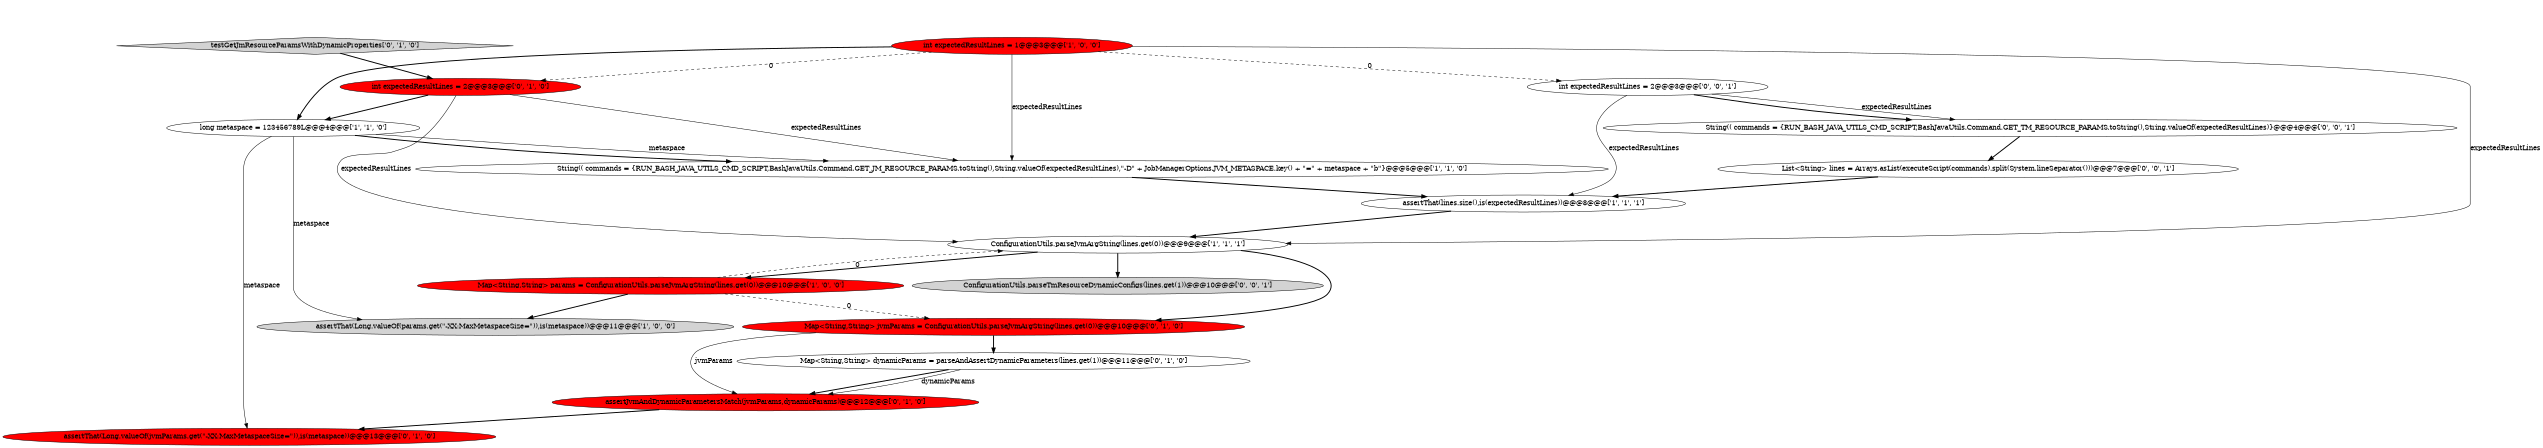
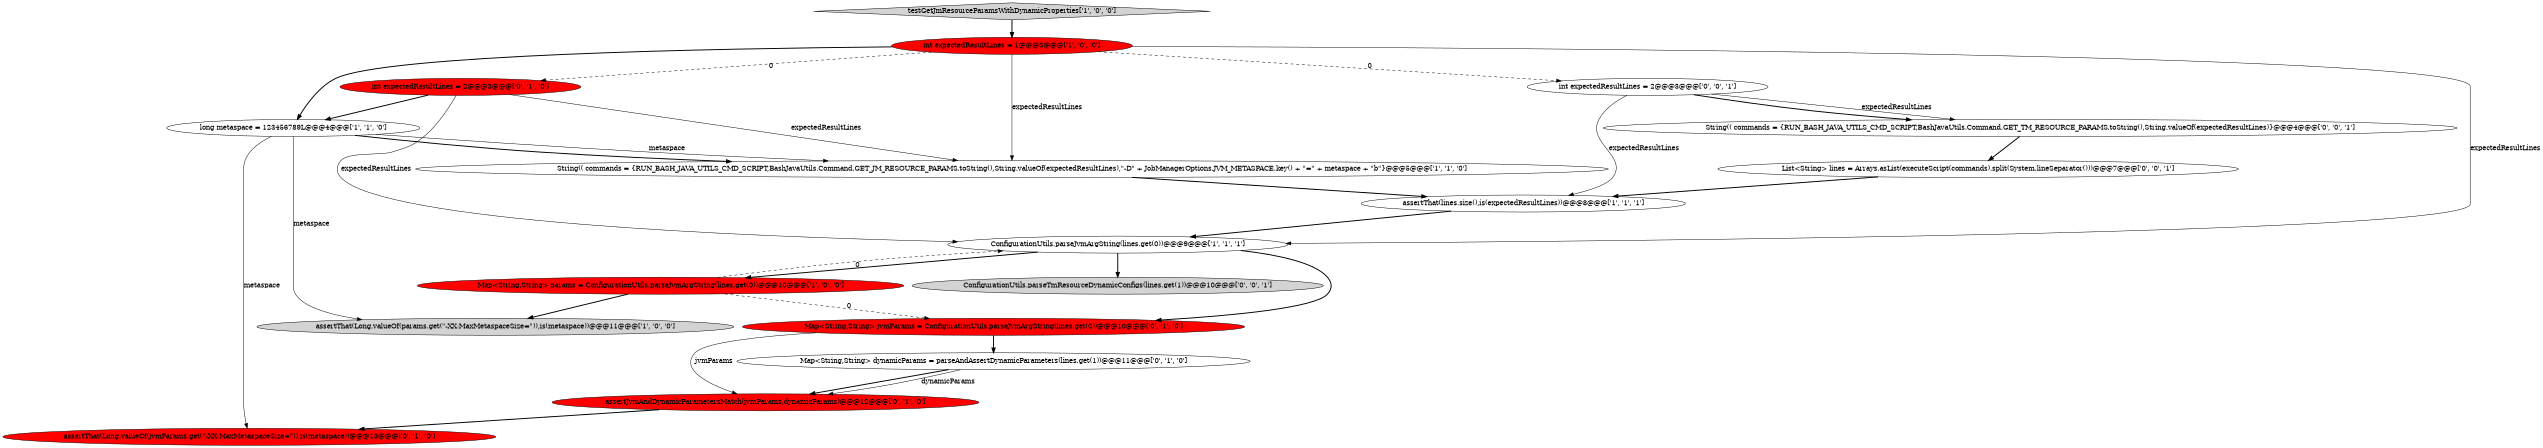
none -> (1012, 11)
(315, 46) -> none
